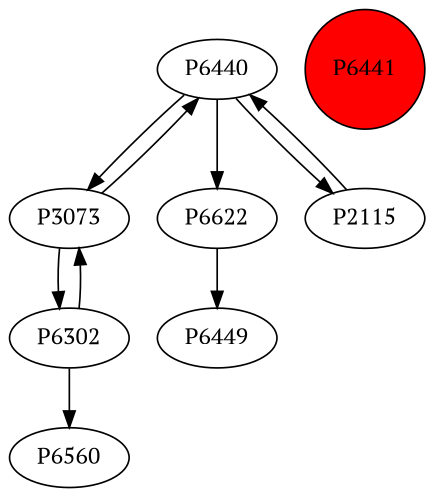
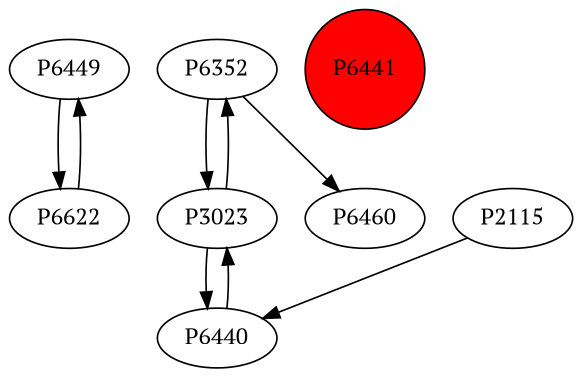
(217, 136) -> (58, 135)
(277, 141) -> none
(69, 218) -> (217, 218)
(69, 338) -> (217, 69)
(69, 458) -> (365, 218)
